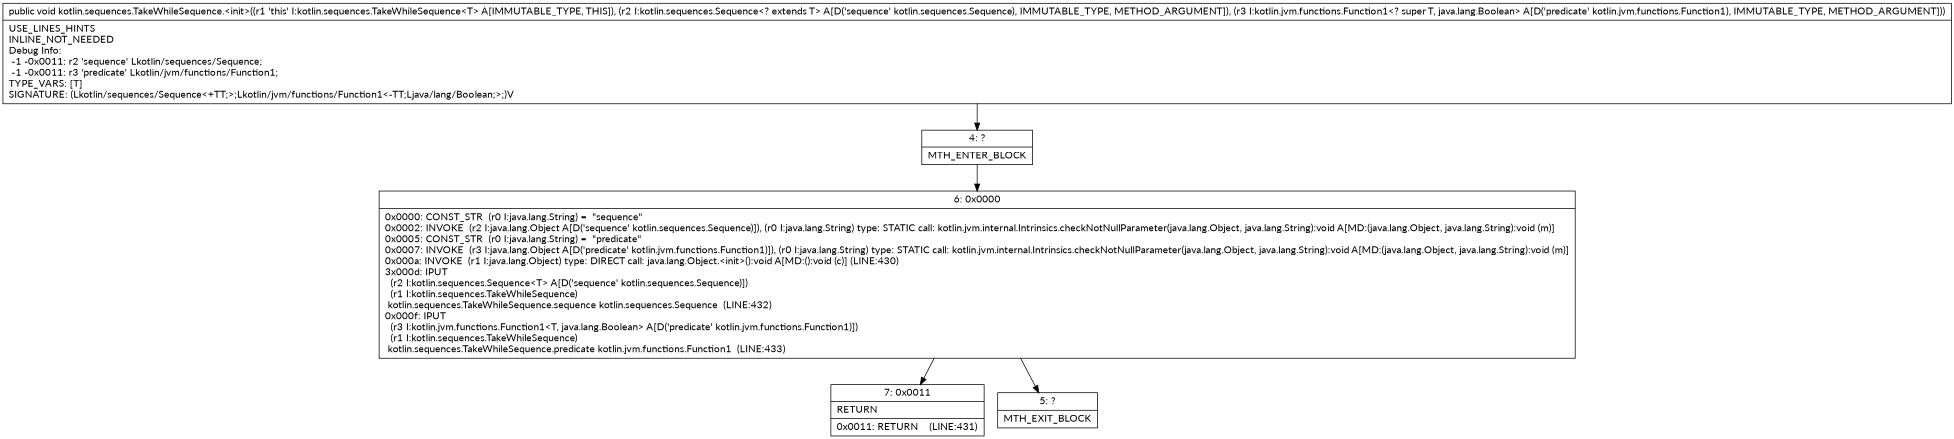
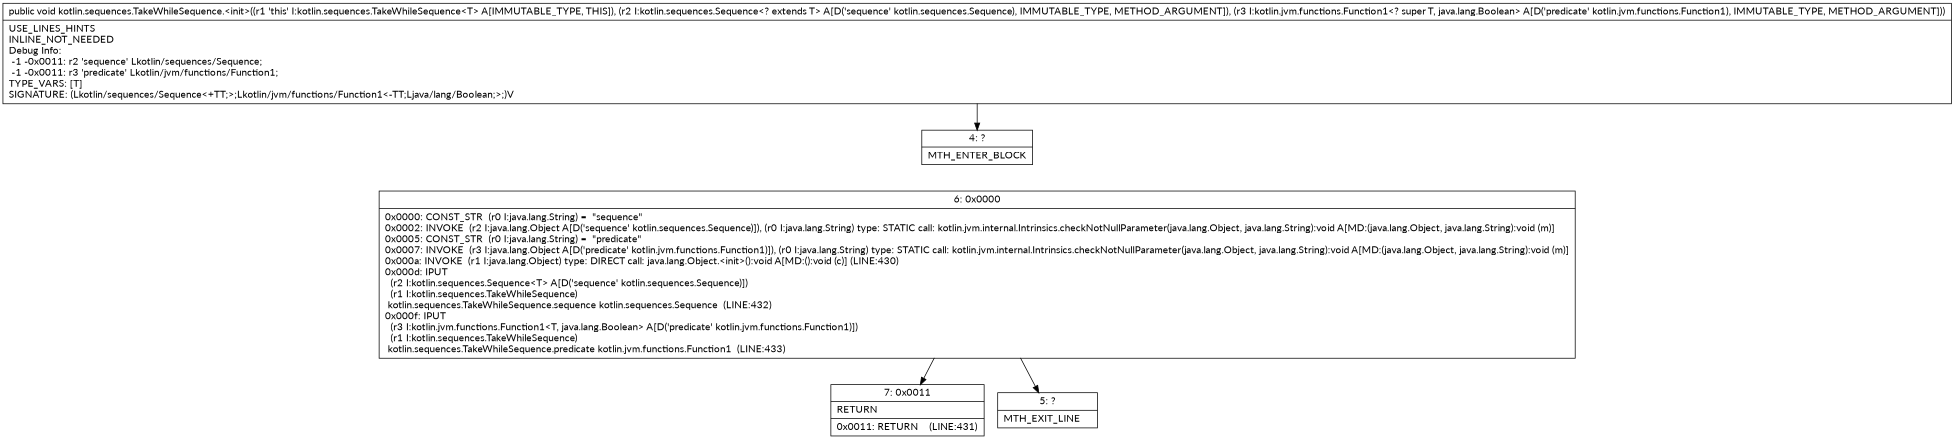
(977, 174) -> none
(419, 272) -> (419, 272)
(1048, 419) -> (1042, 419)
